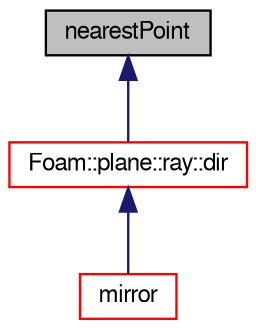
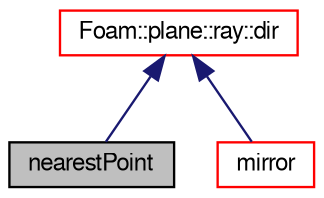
(128, 111) -> (128, 109)
